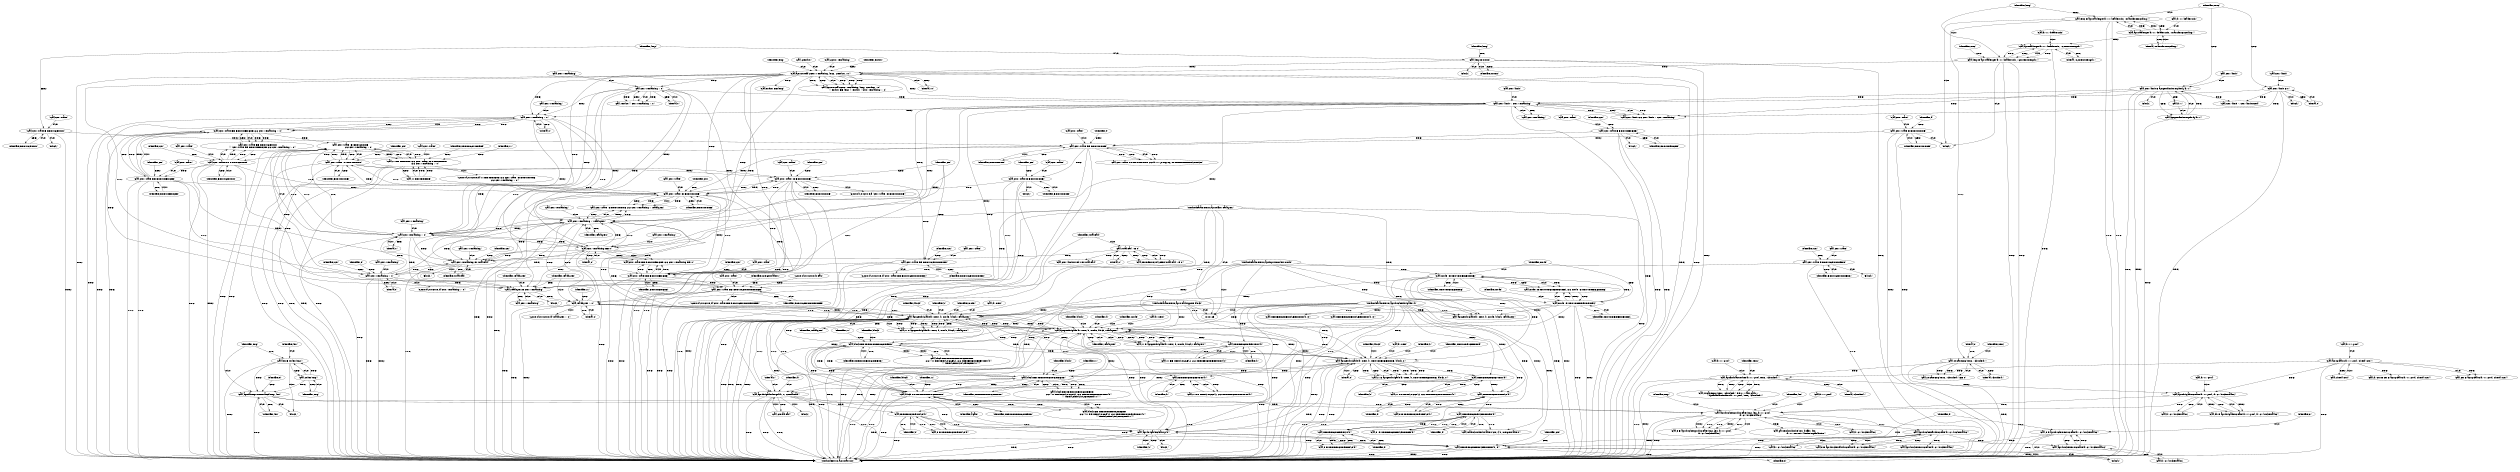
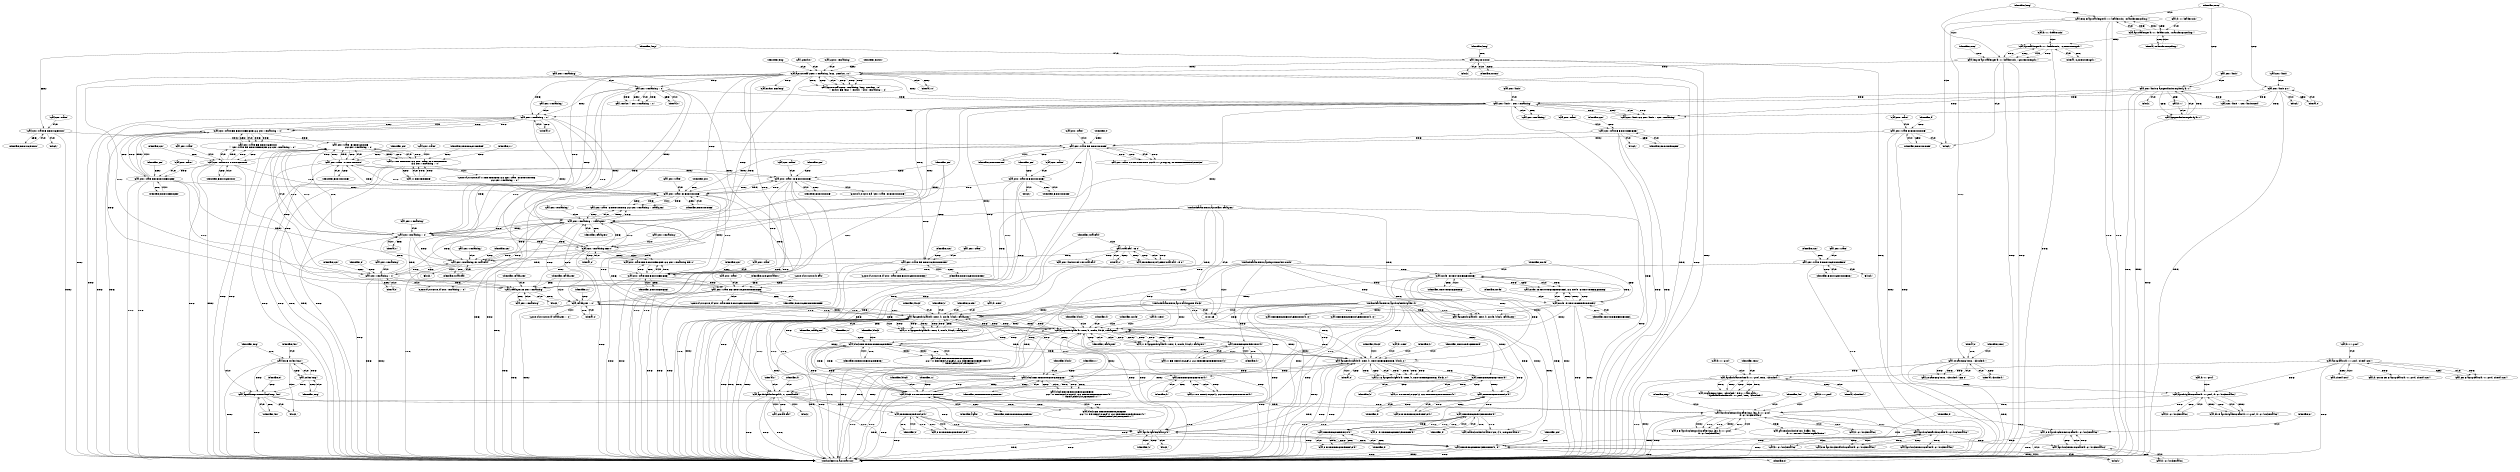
(541, 254) -> (511, 257)
none -> (2416, 369)
